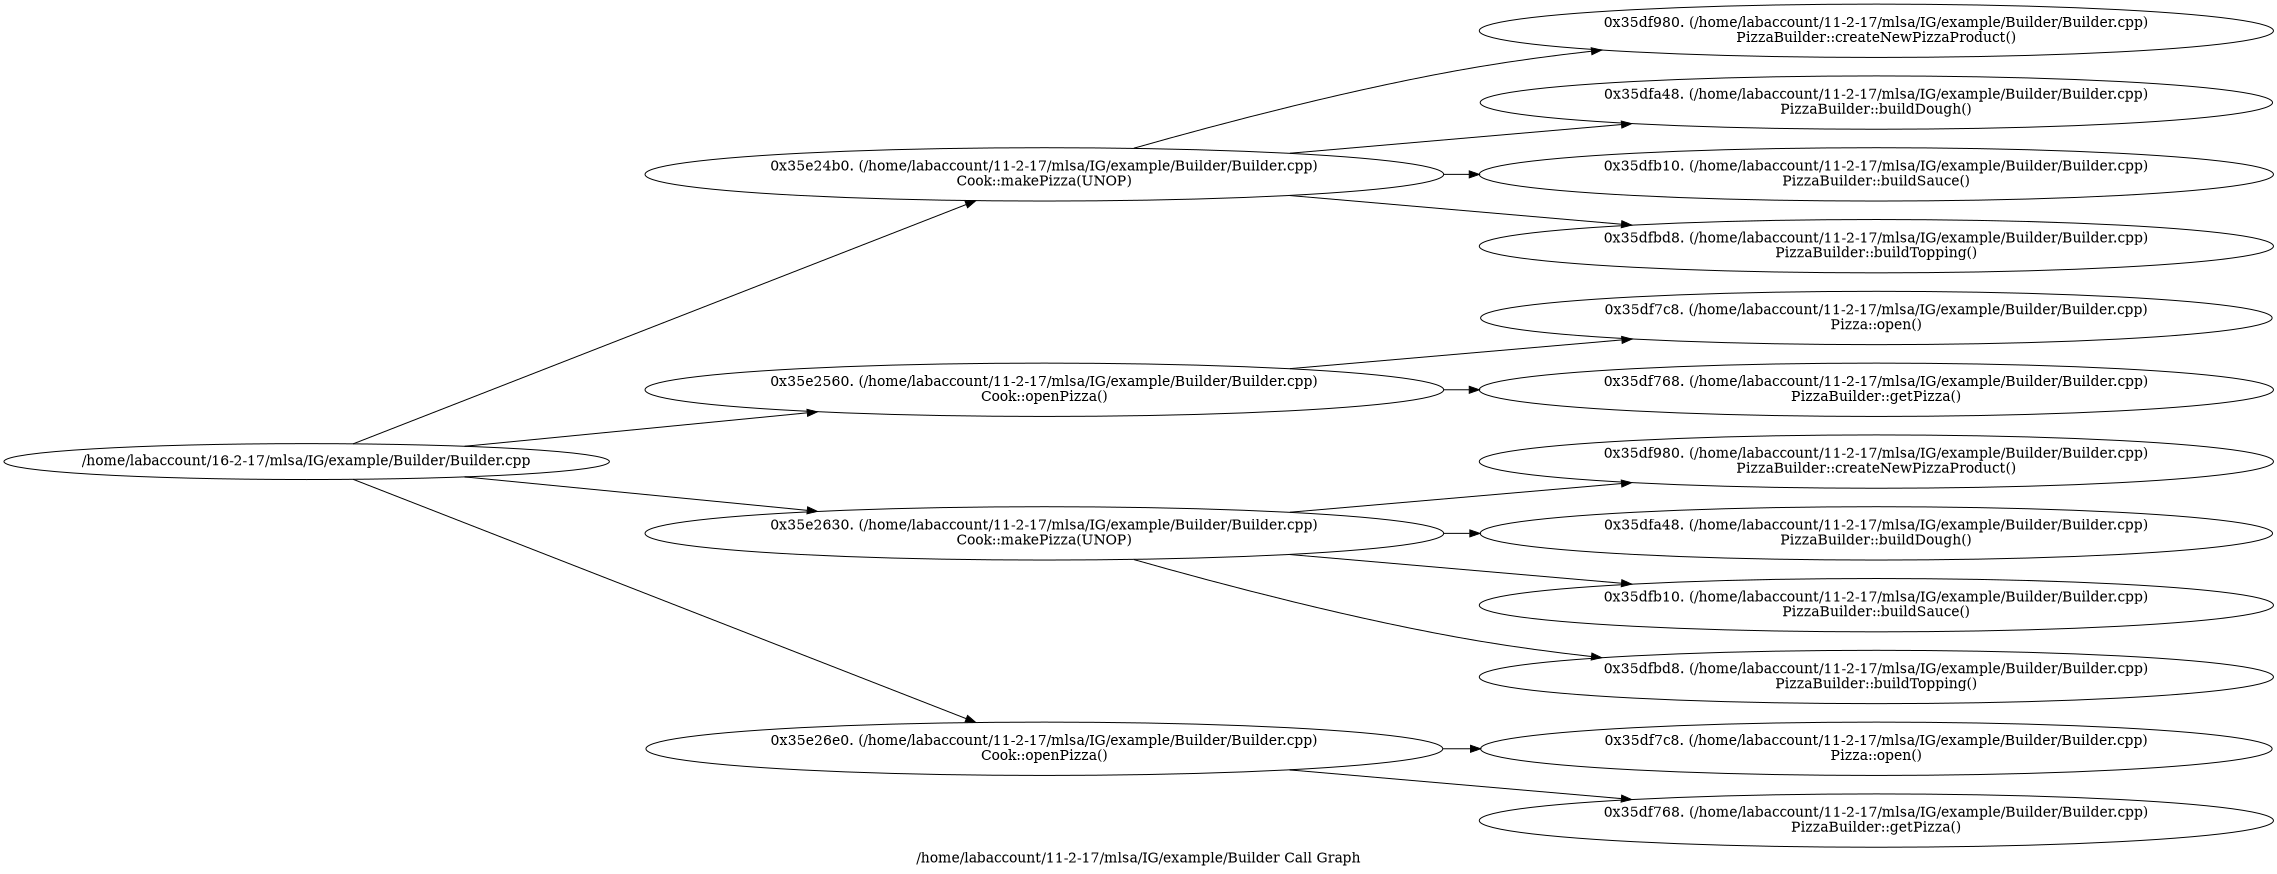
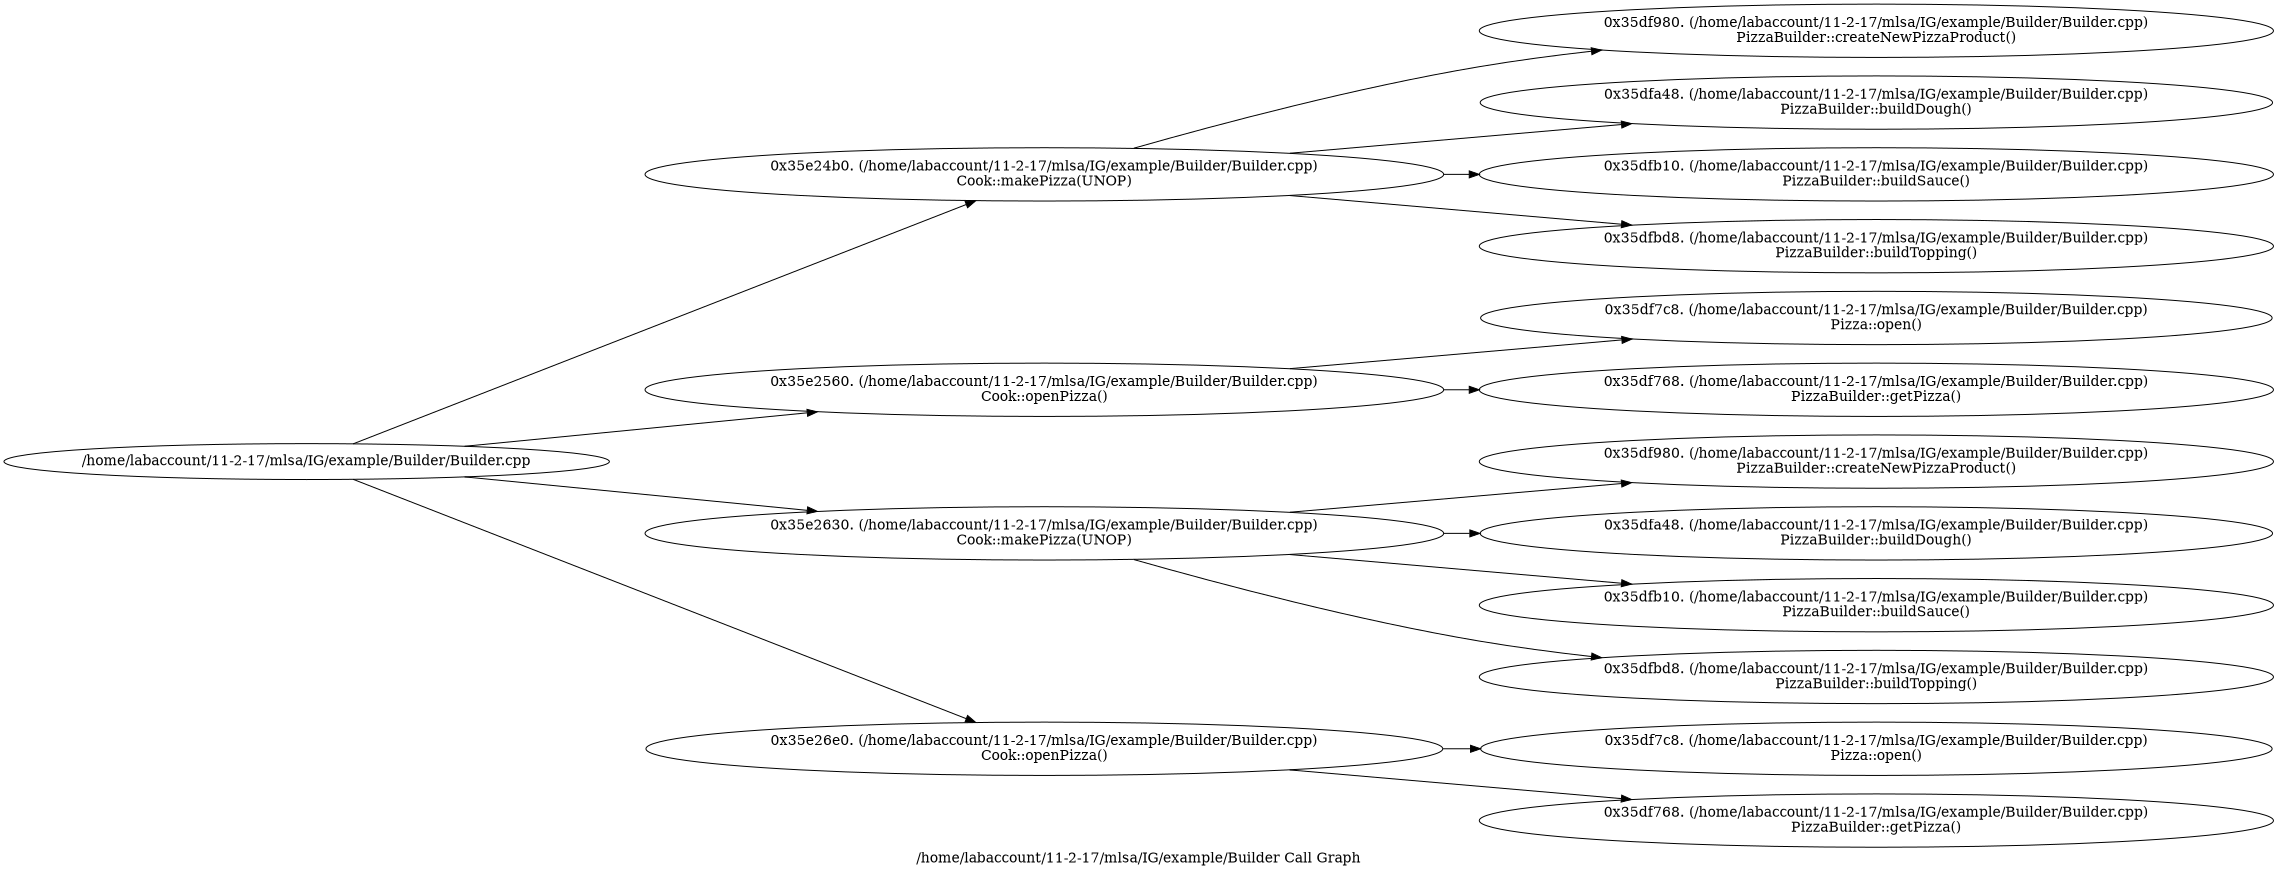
(307, 462) -> (307, 462)
